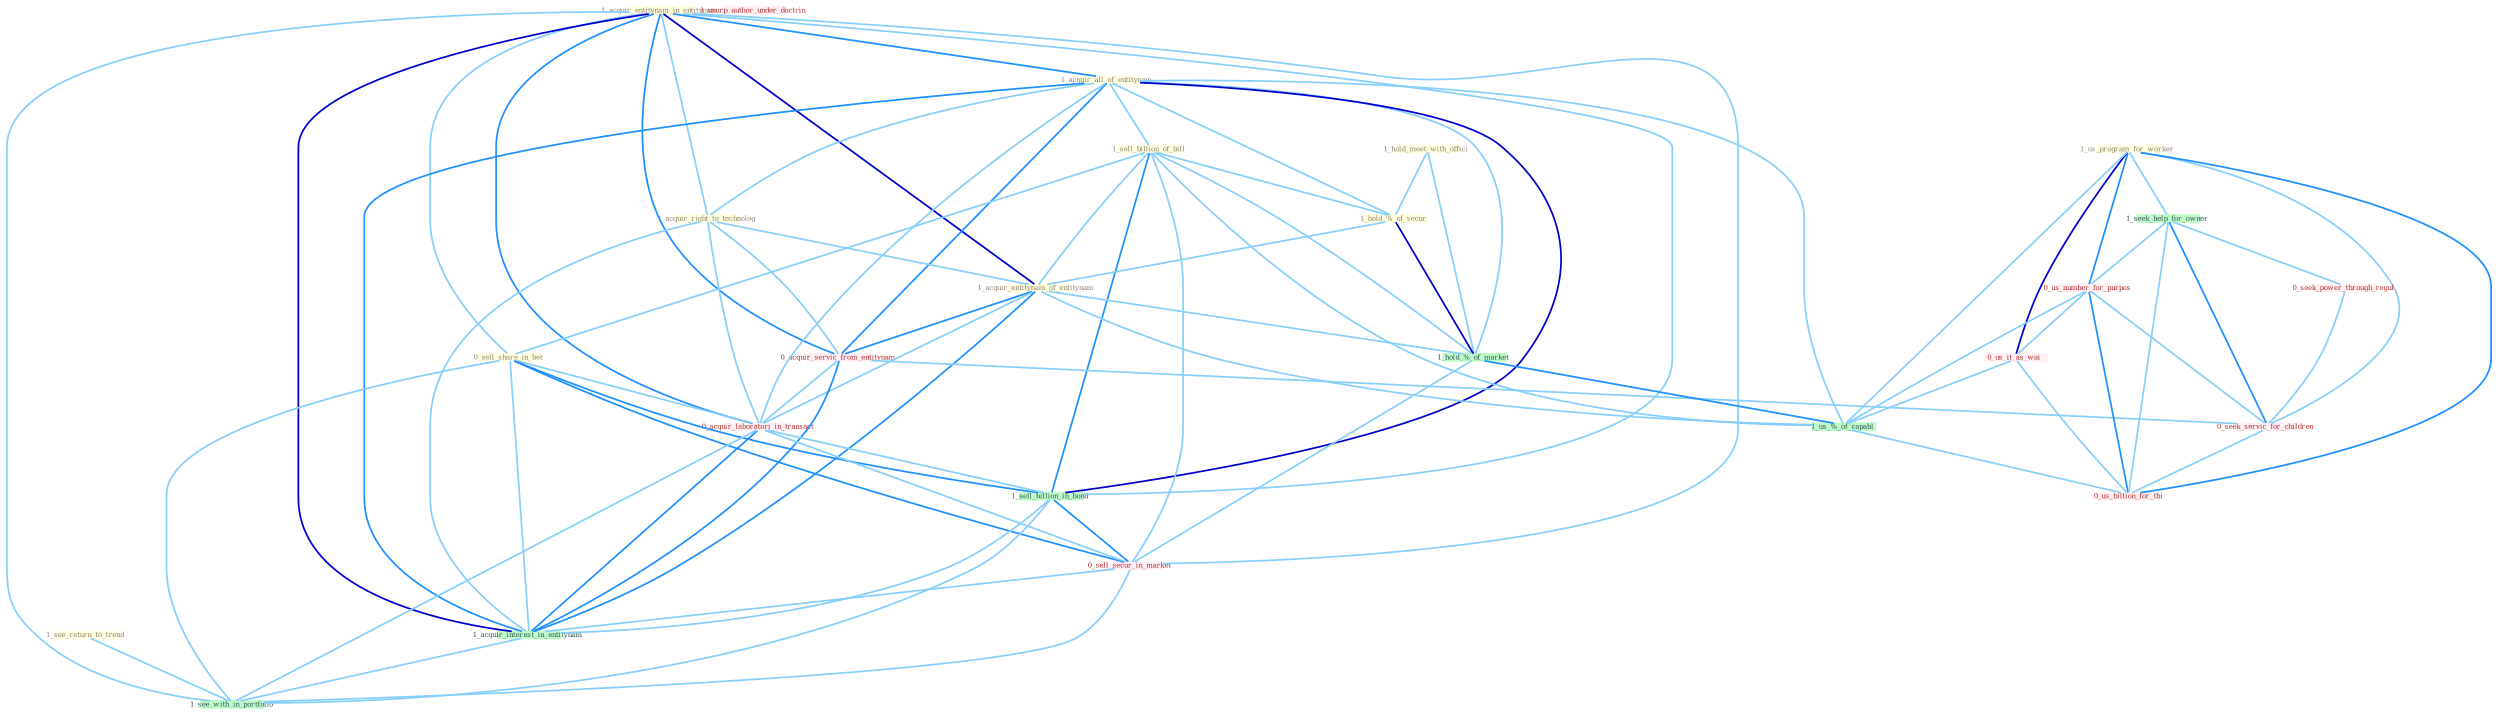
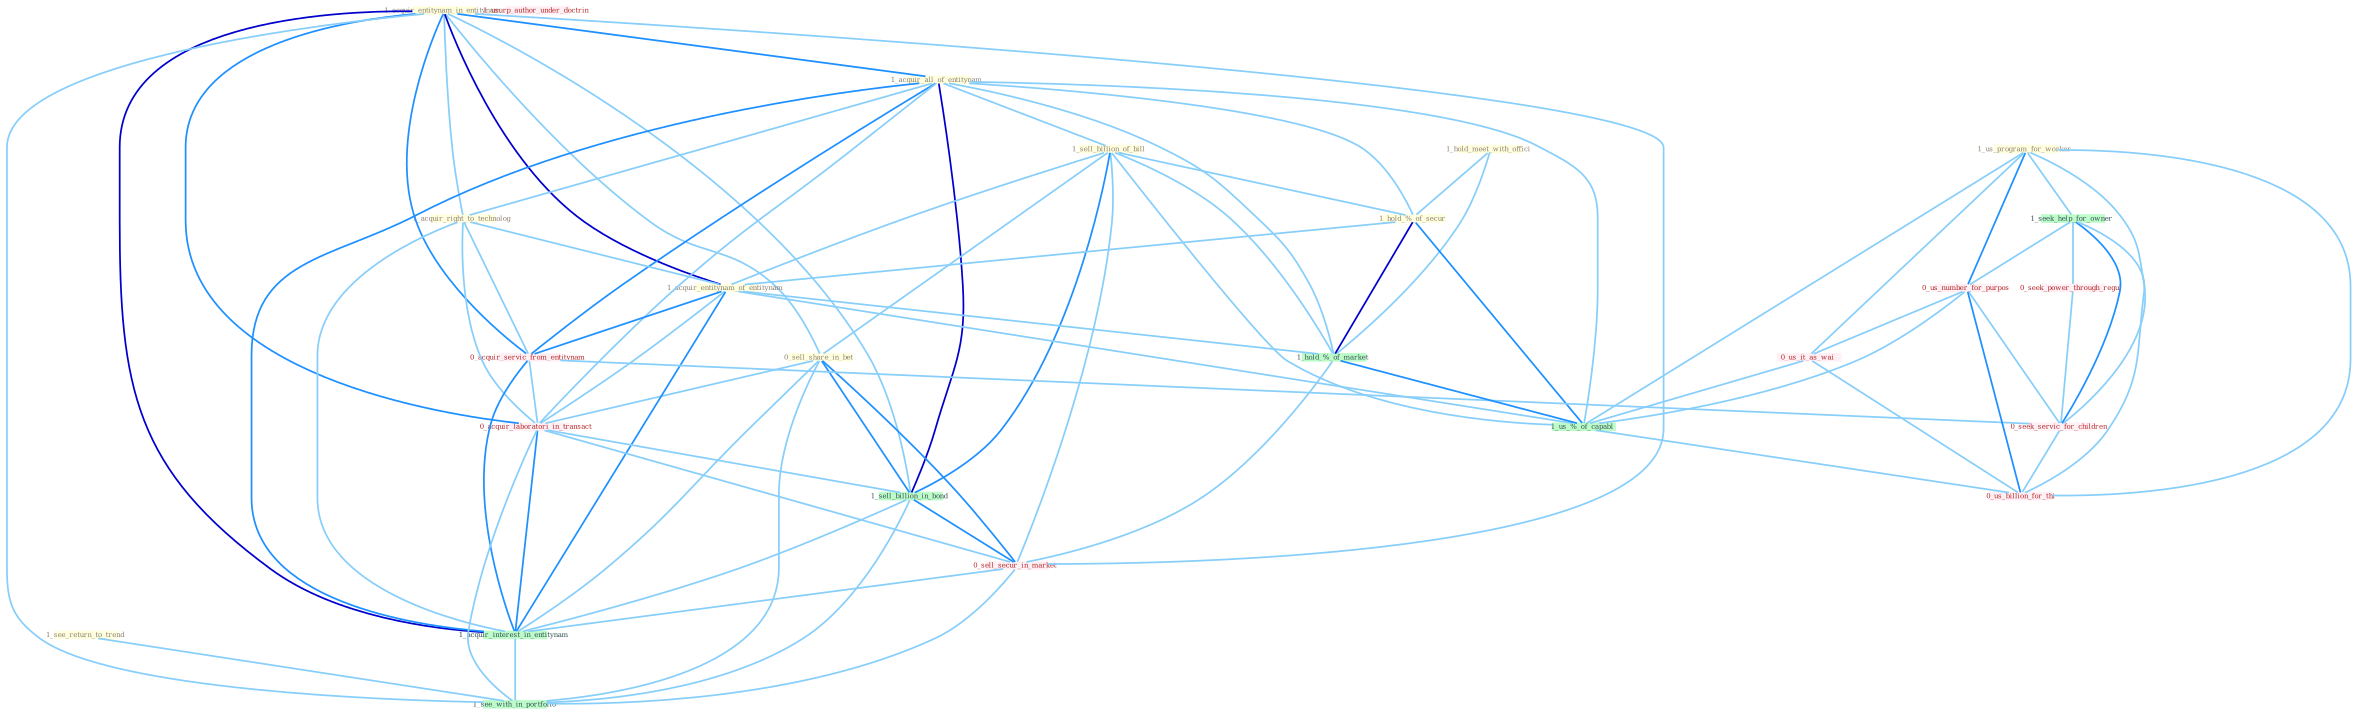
(2062, 248) -> (1918, 253)
none -> (1499, 323)
(2491, 323) -> (2351, 325)
